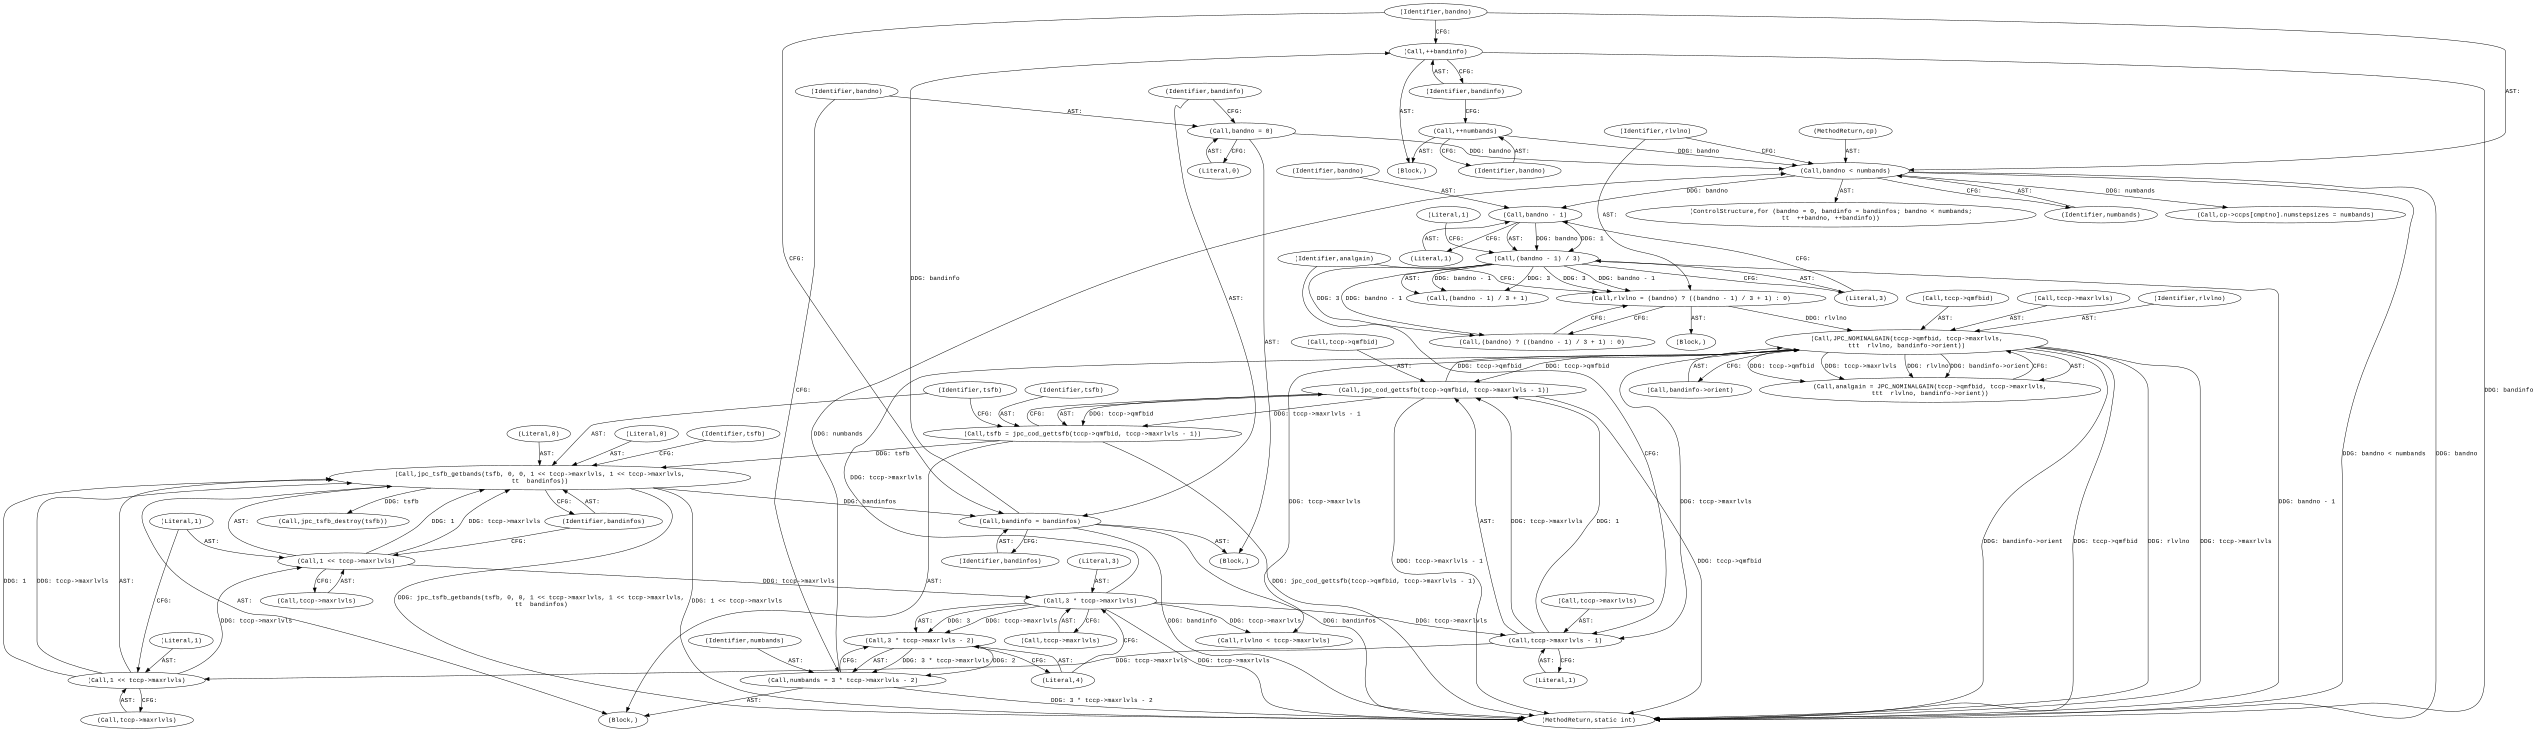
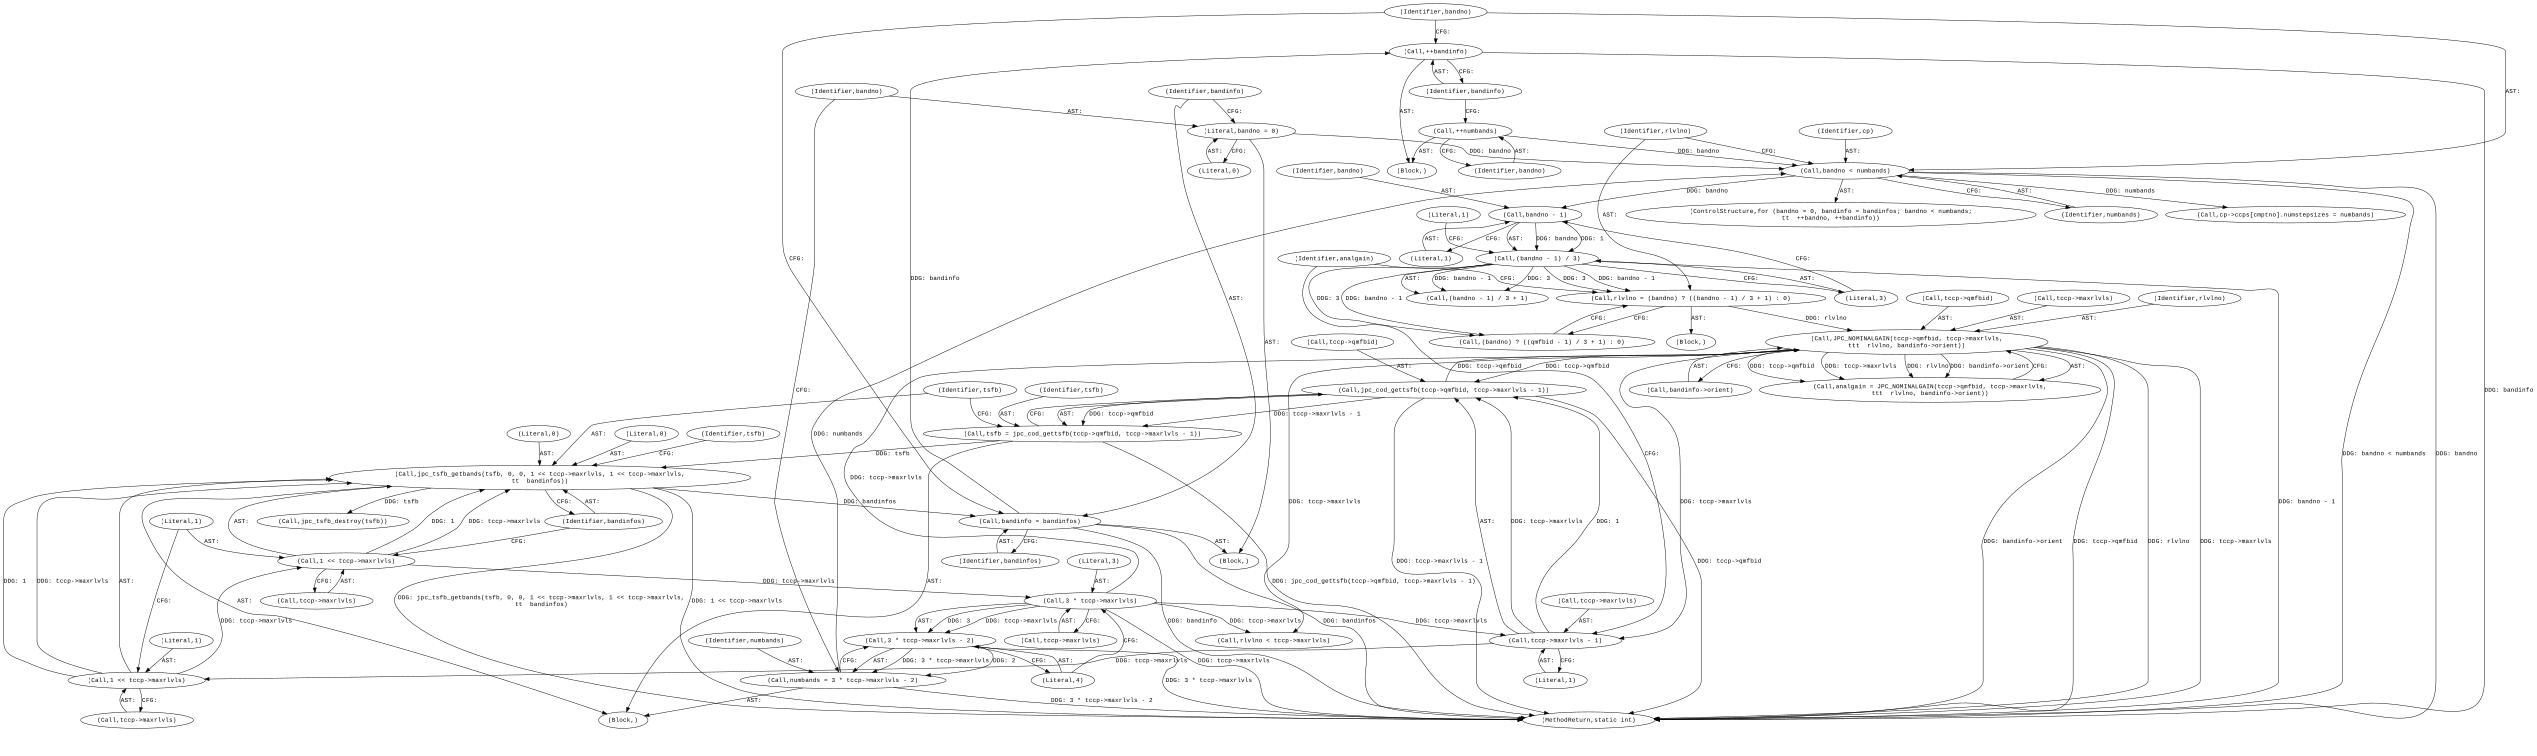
(1242, 131) -> (1242, 131)
(1846, 131) -> (1846, 131)
(1542, 342) -> (1542, 342)
none -> (1219, 705)
